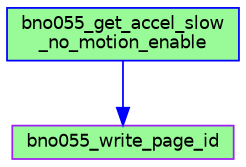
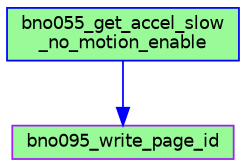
(123, 142) -> (123, 142)
